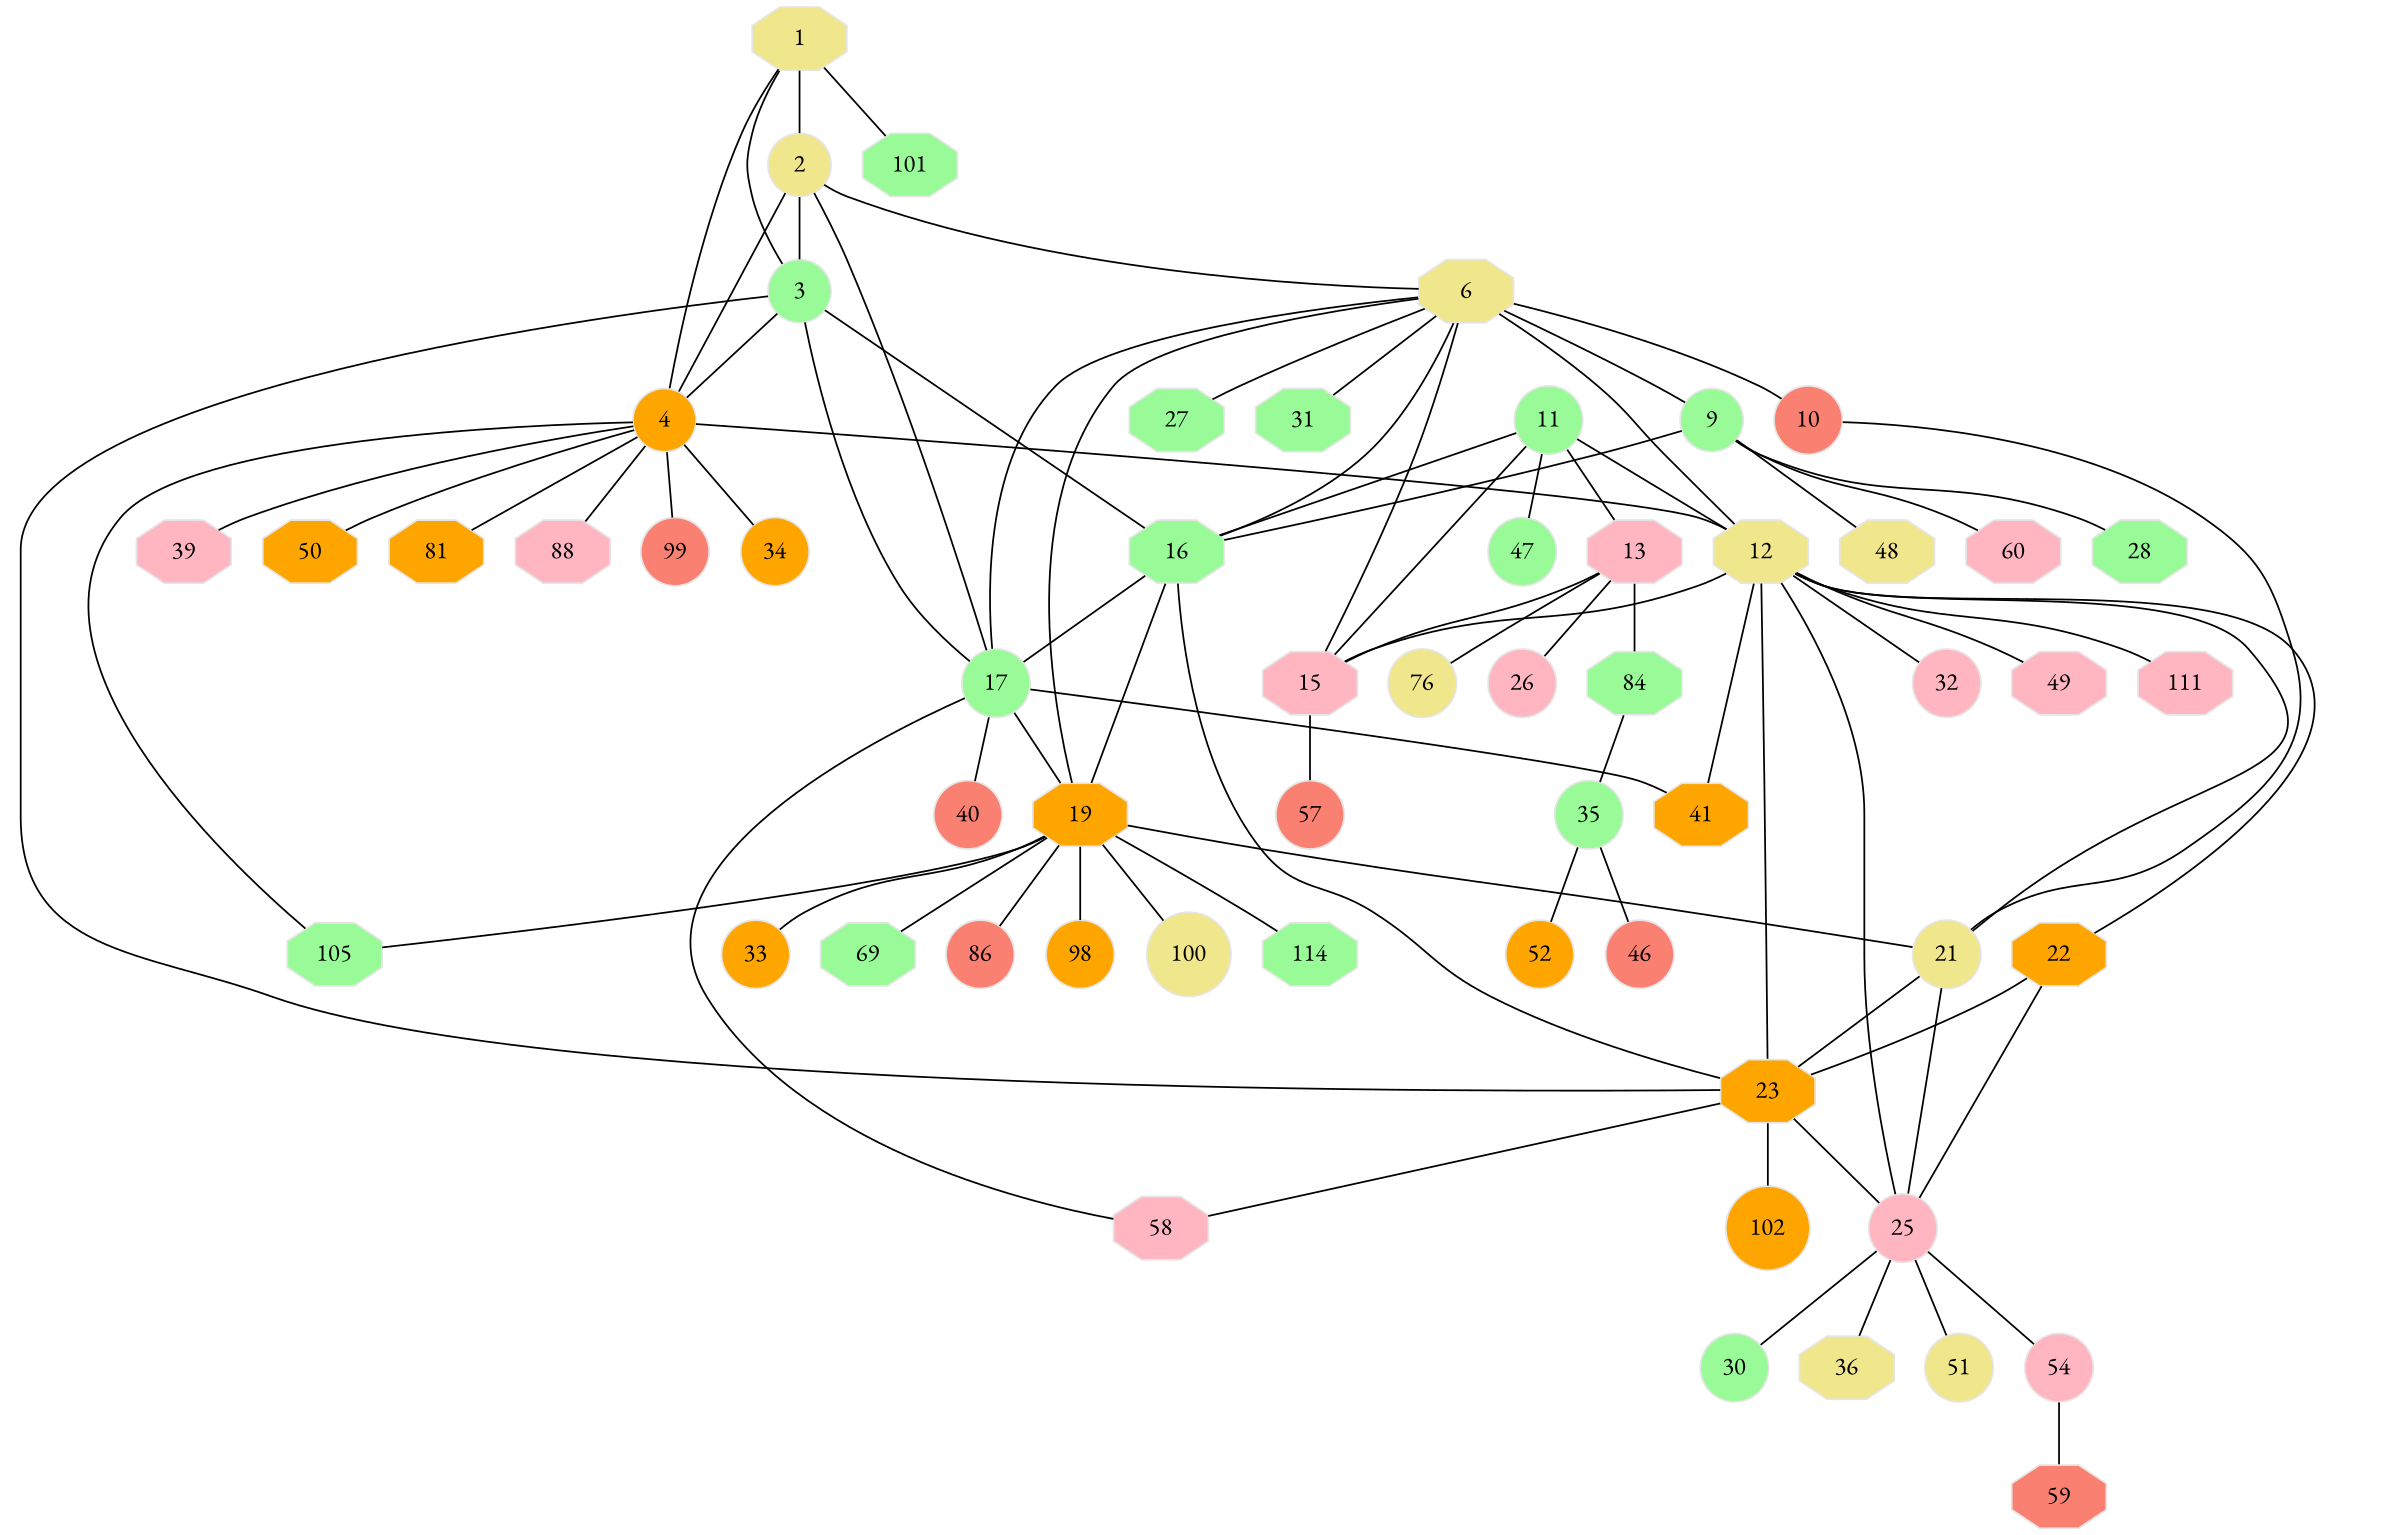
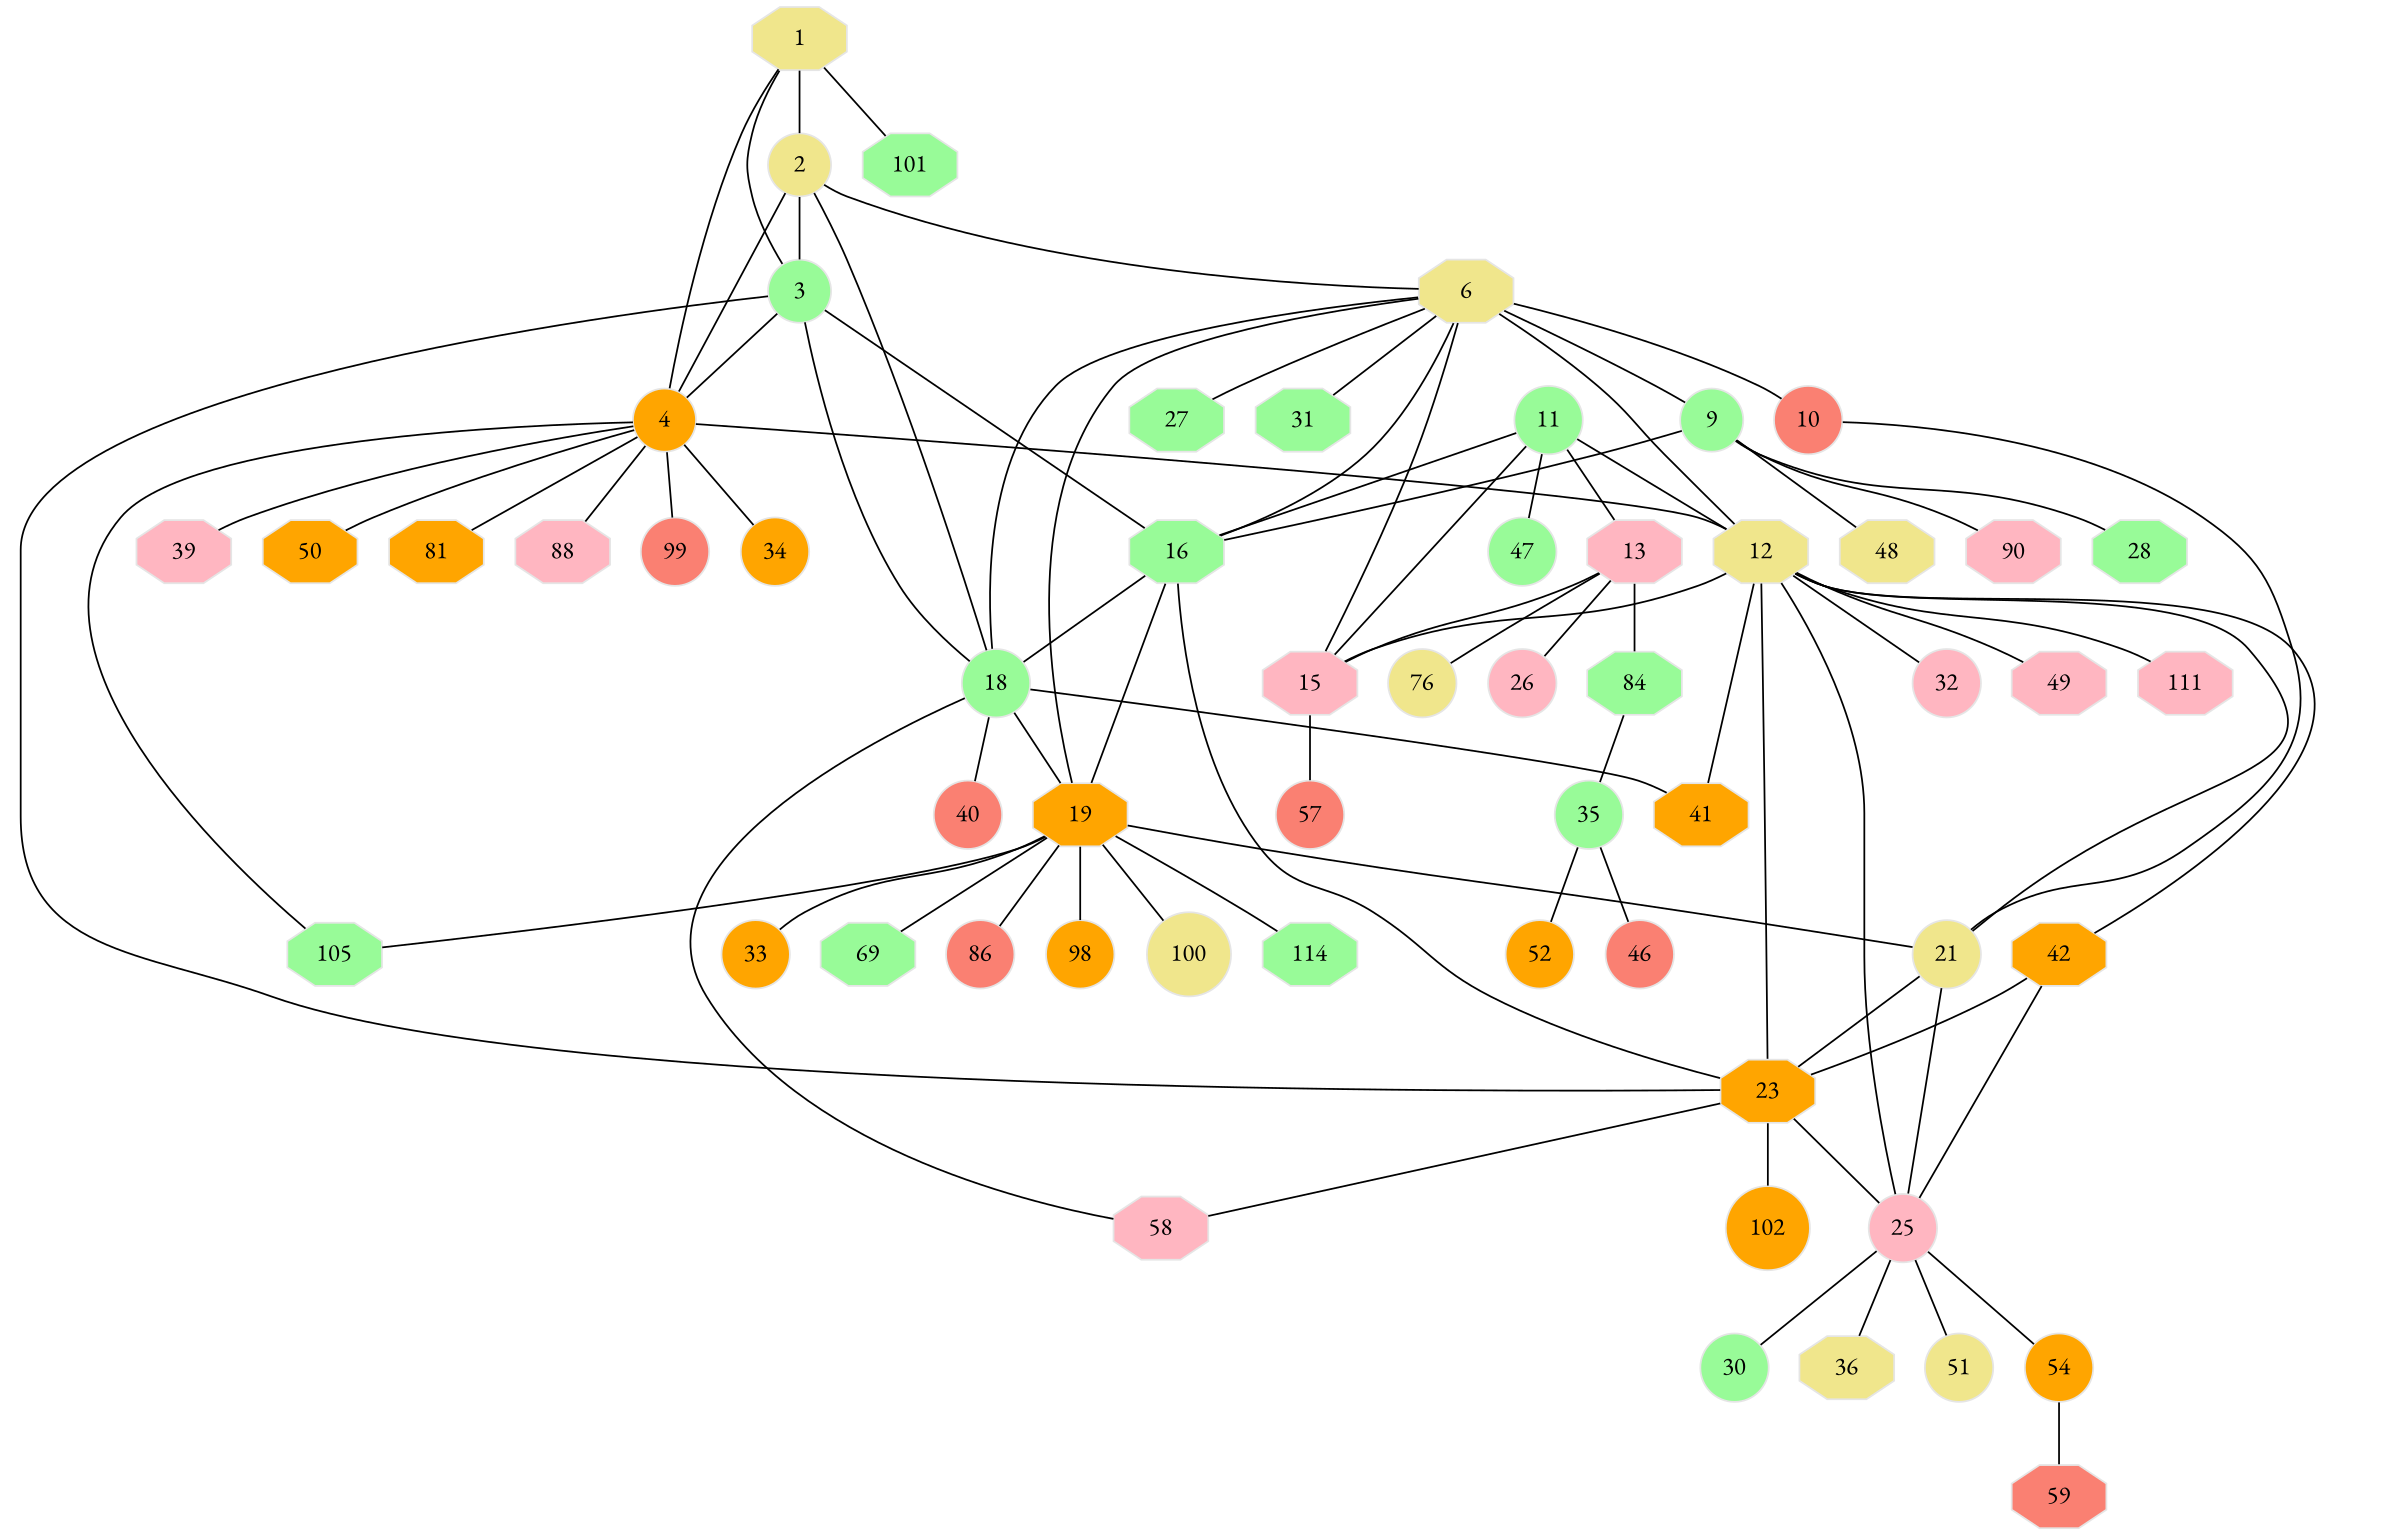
(2013, 552) -> (2013, 552)
(996, 683) -> (996, 683)
(2059, 954) -> (2059, 954)
(2059, 1368) -> (2059, 1368)
